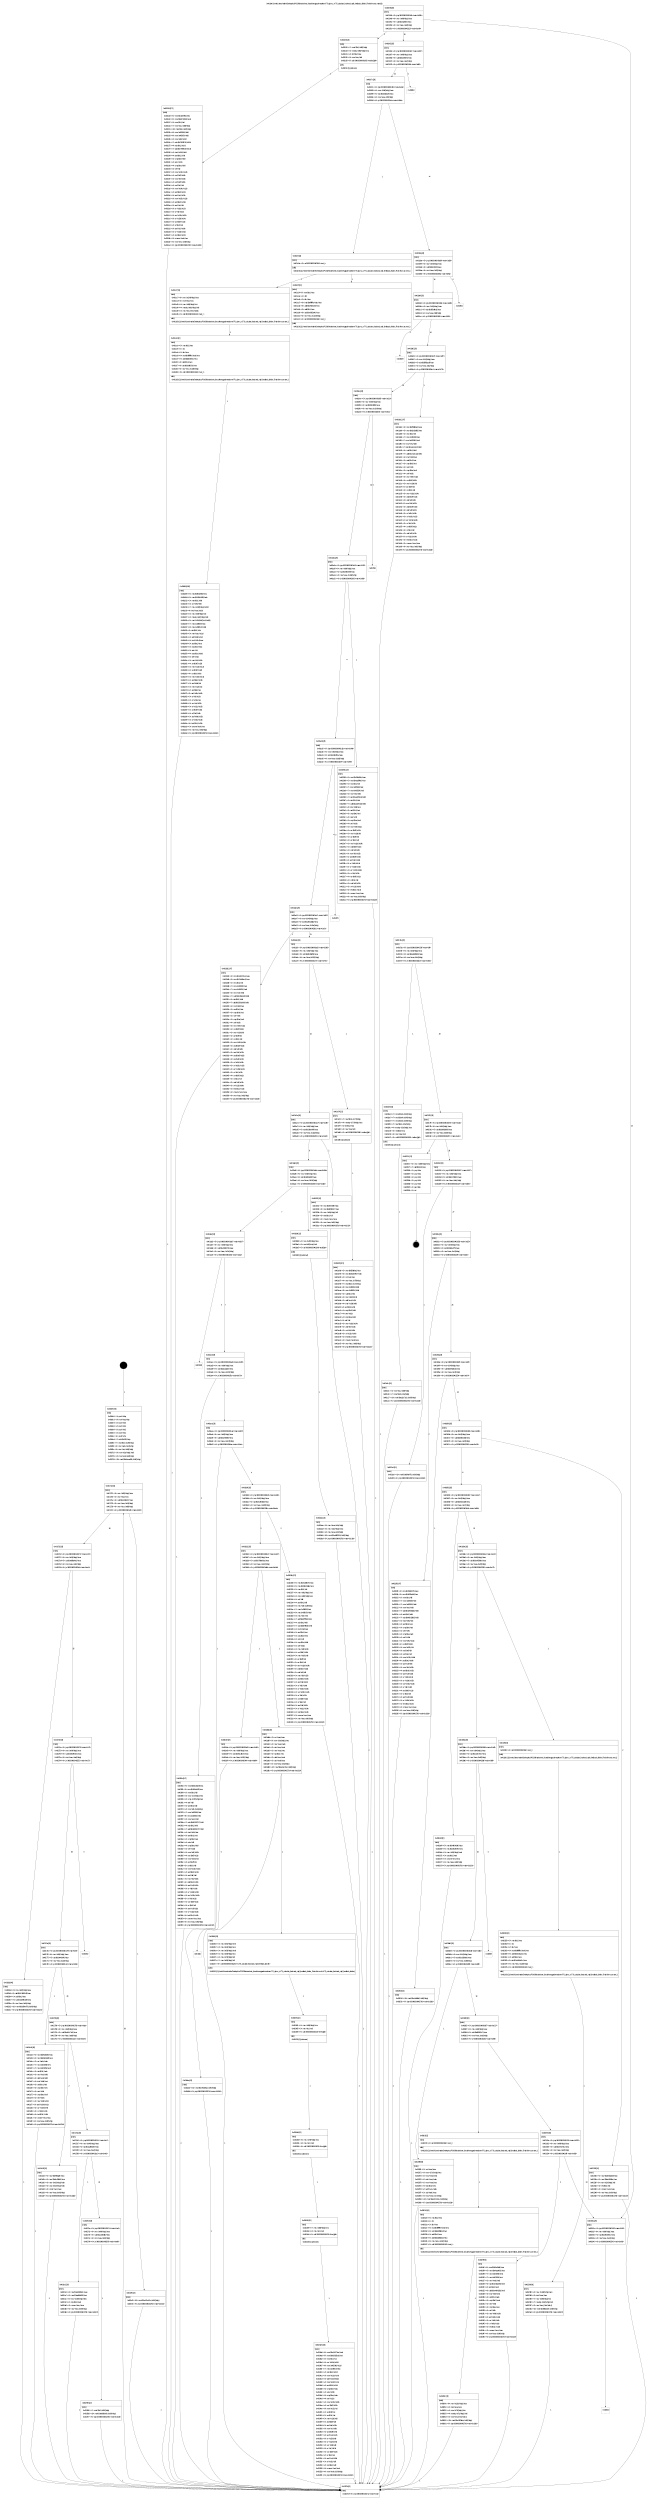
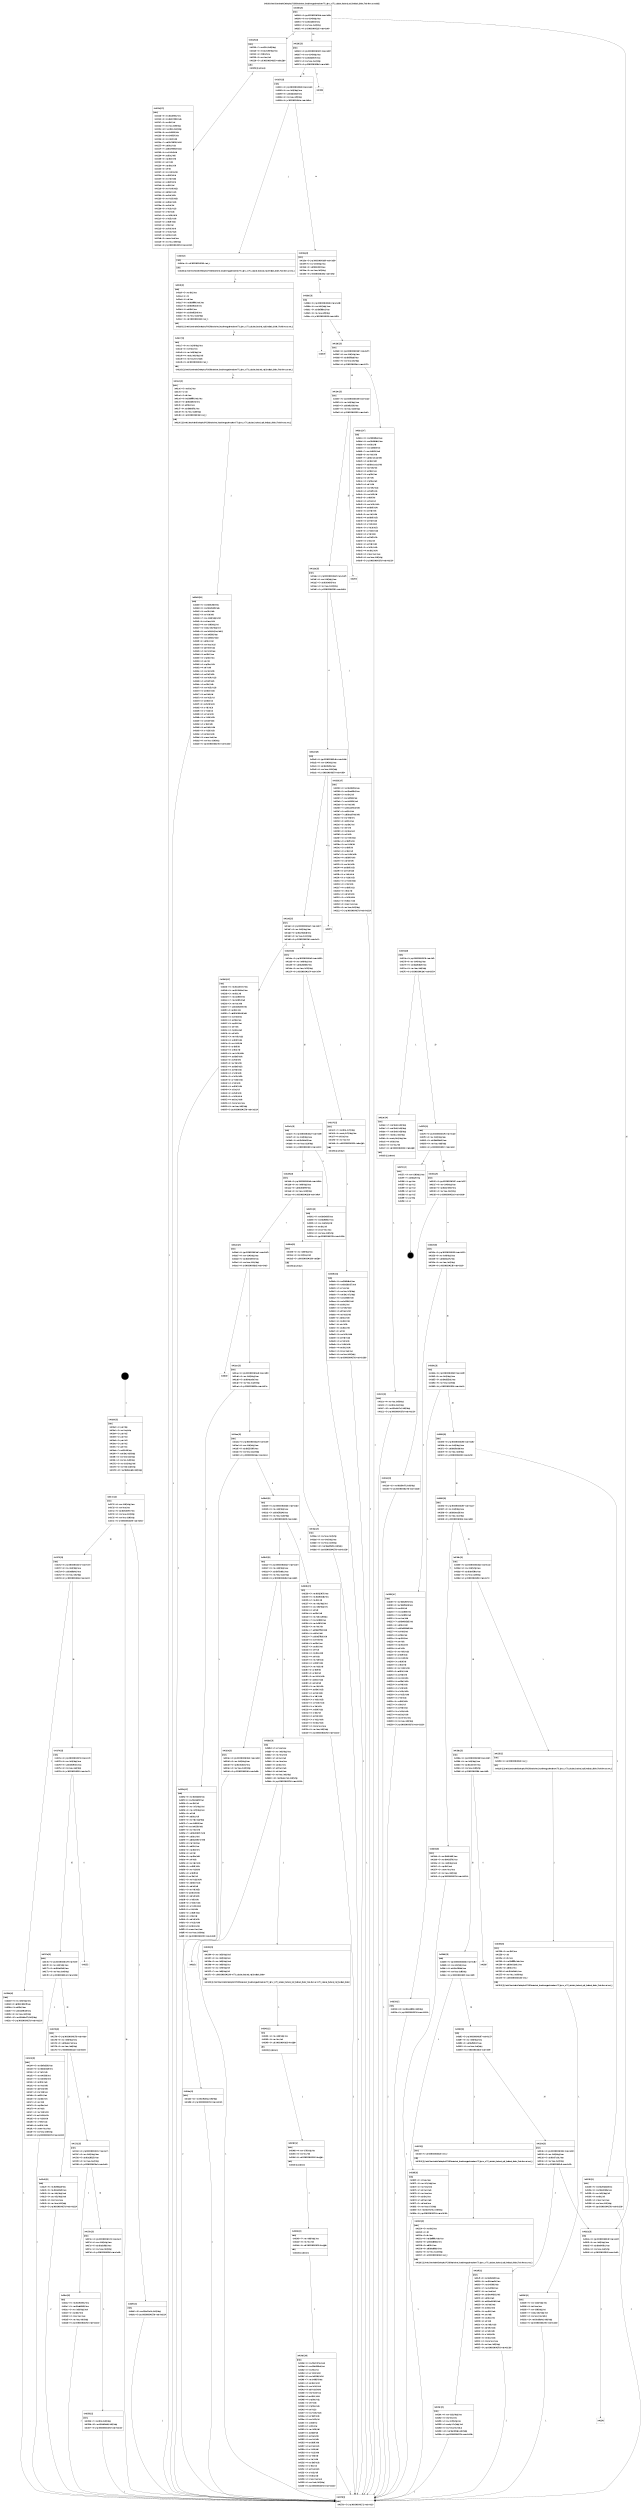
(297, 280) -> (234, 332)
(459, 306) -> none
